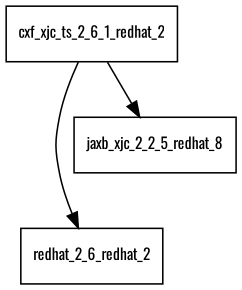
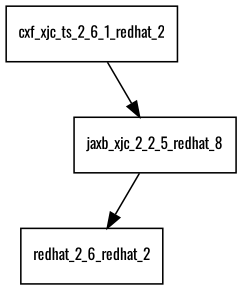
(56, 137) -> (127, 194)
